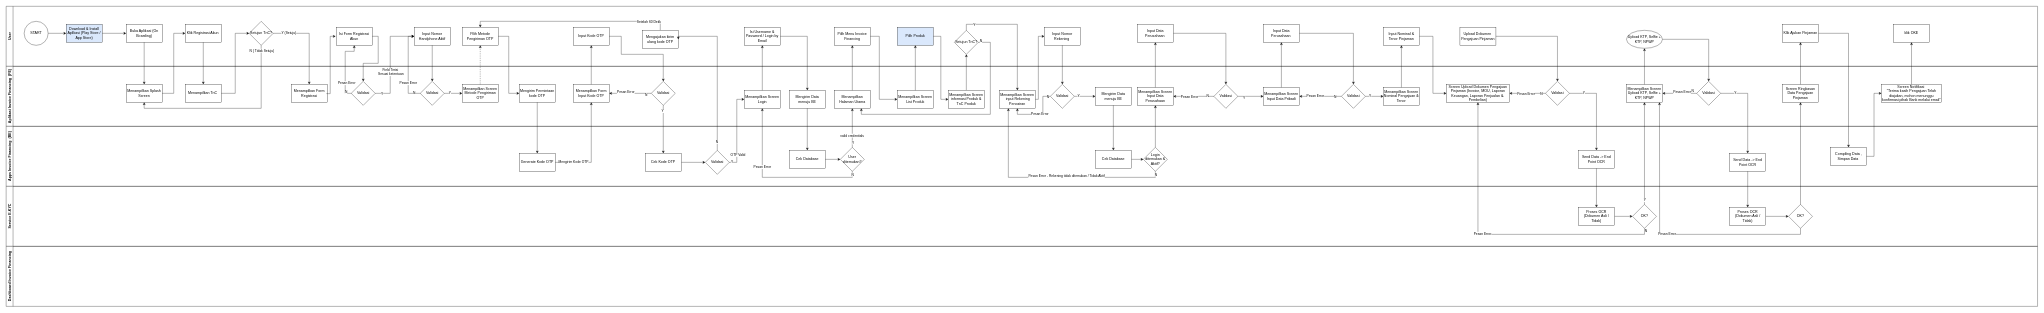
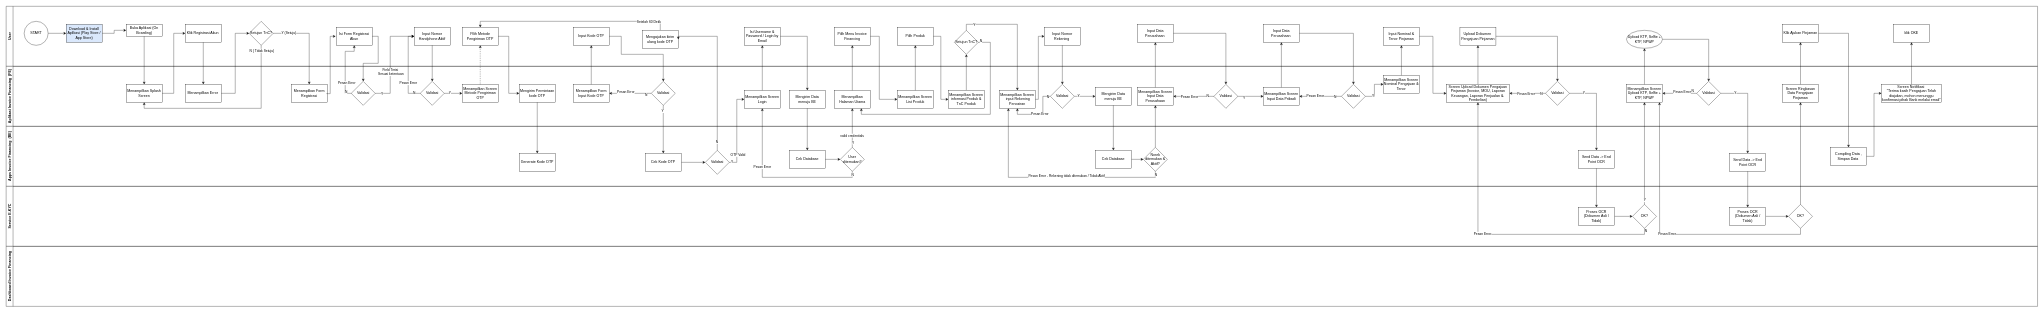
(144, 33) -> (144, 30)
(915, 36) -> (915, 36)
none -> (1478, 48)
(203, 93) -> (203, 93)
(1401, 96) -> (1401, 84)
(1155, 159) -> (1155, 159)
(573, 162) -> none
